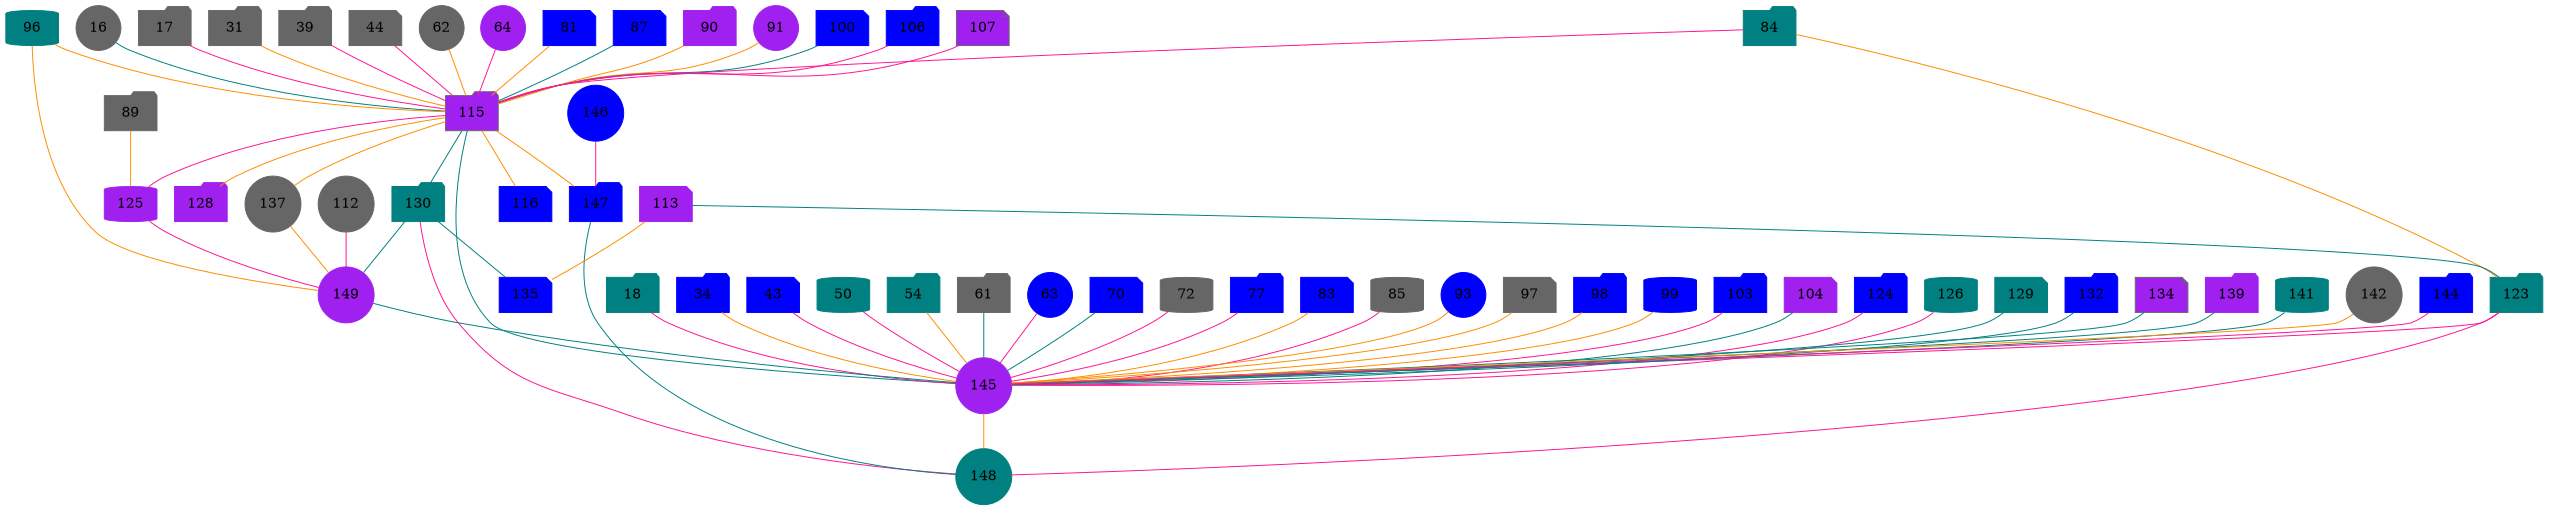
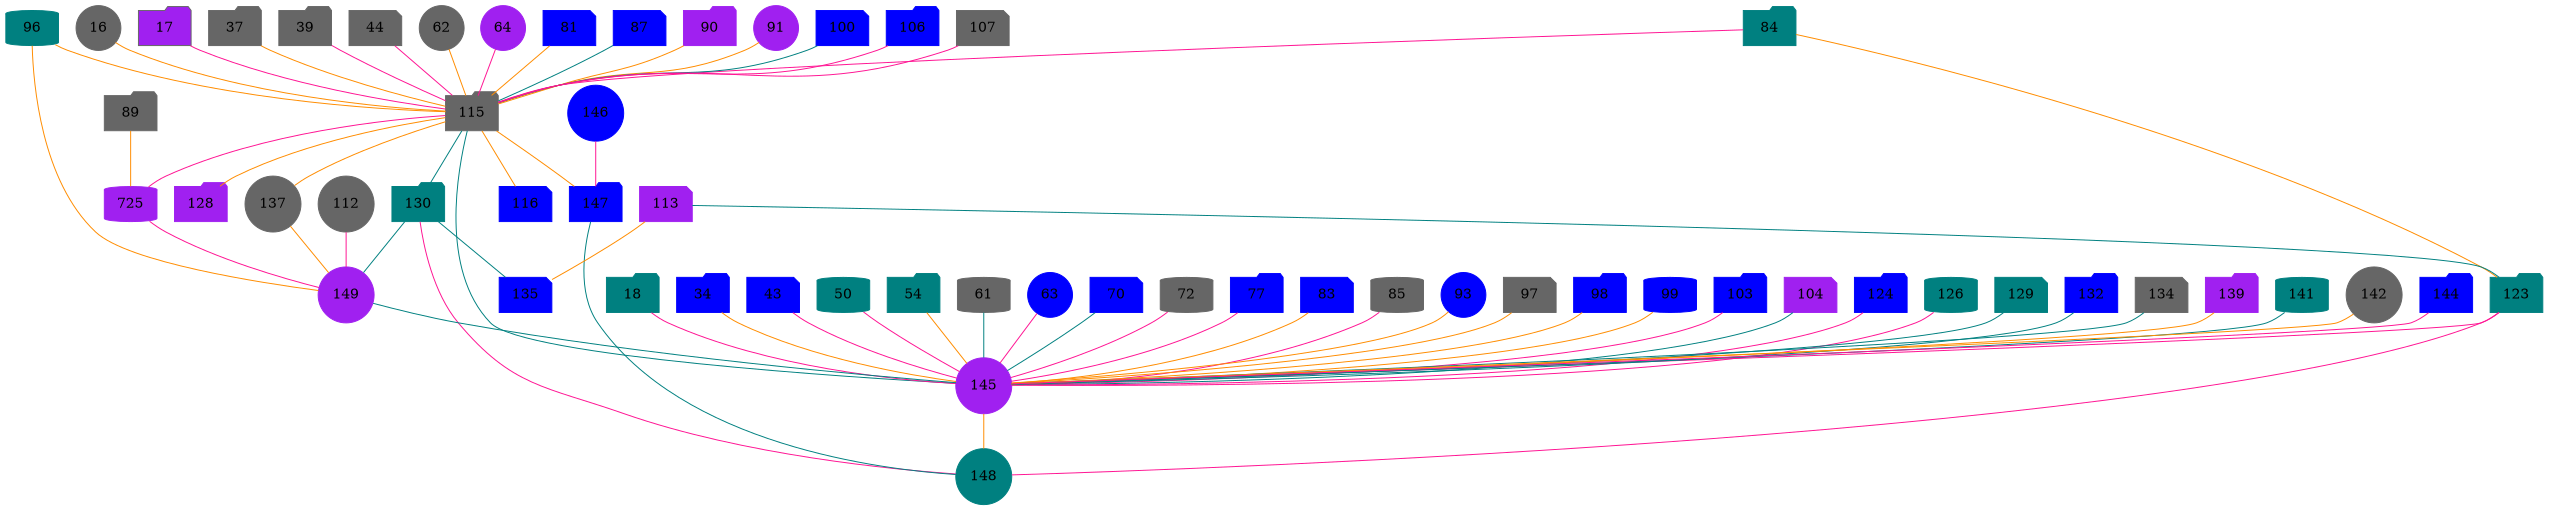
(165, 28) -> (165, 28)
(235, 28) -> (235, 28)
(983, 28) -> (983, 28)
(277, 91) -> (277, 91)
(472, 113) -> (472, 113)
(131, 204) -> (131, 204)
(984, 295) -> (984, 295)
(2162, 295) -> (2162, 295)
(1615, 360) -> (1615, 360)
